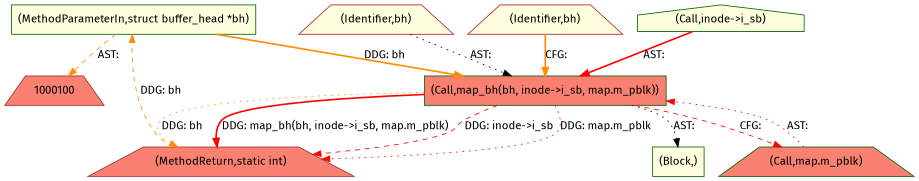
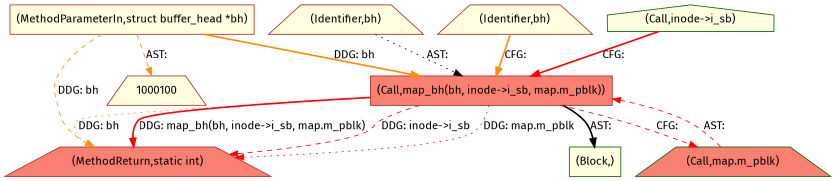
(134, 20) -> (132, 20)
(656, 55) -> (615, 55)
(54, 91) -> (157, 91)
(545, 91) -> (491, 91)
(139, 101) -> (55, 84)
(744, 113) -> (674, 116)
(661, 116) -> (582, 118)
